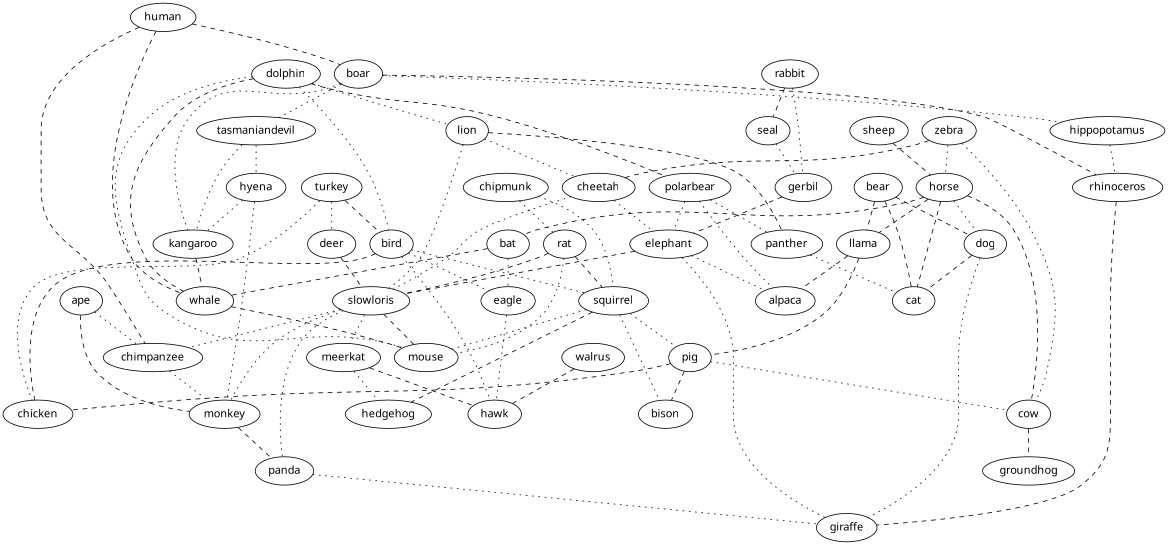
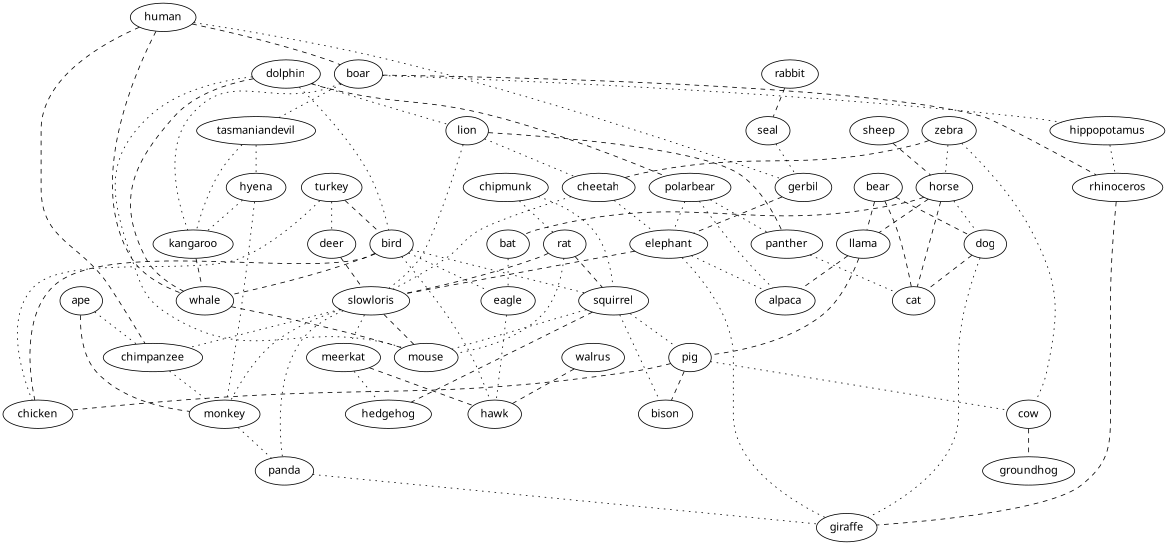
(799, 131) -> (491, 87)
(360, 272) -> (304, 277)
(1033, 284) -> none
(255, 443) -> (255, 443)
